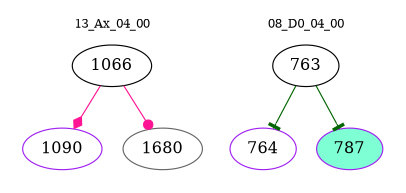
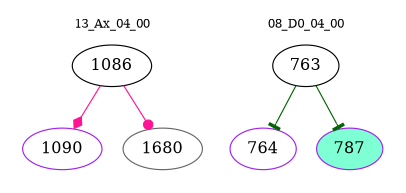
(112, 66) -> (112, 66)
